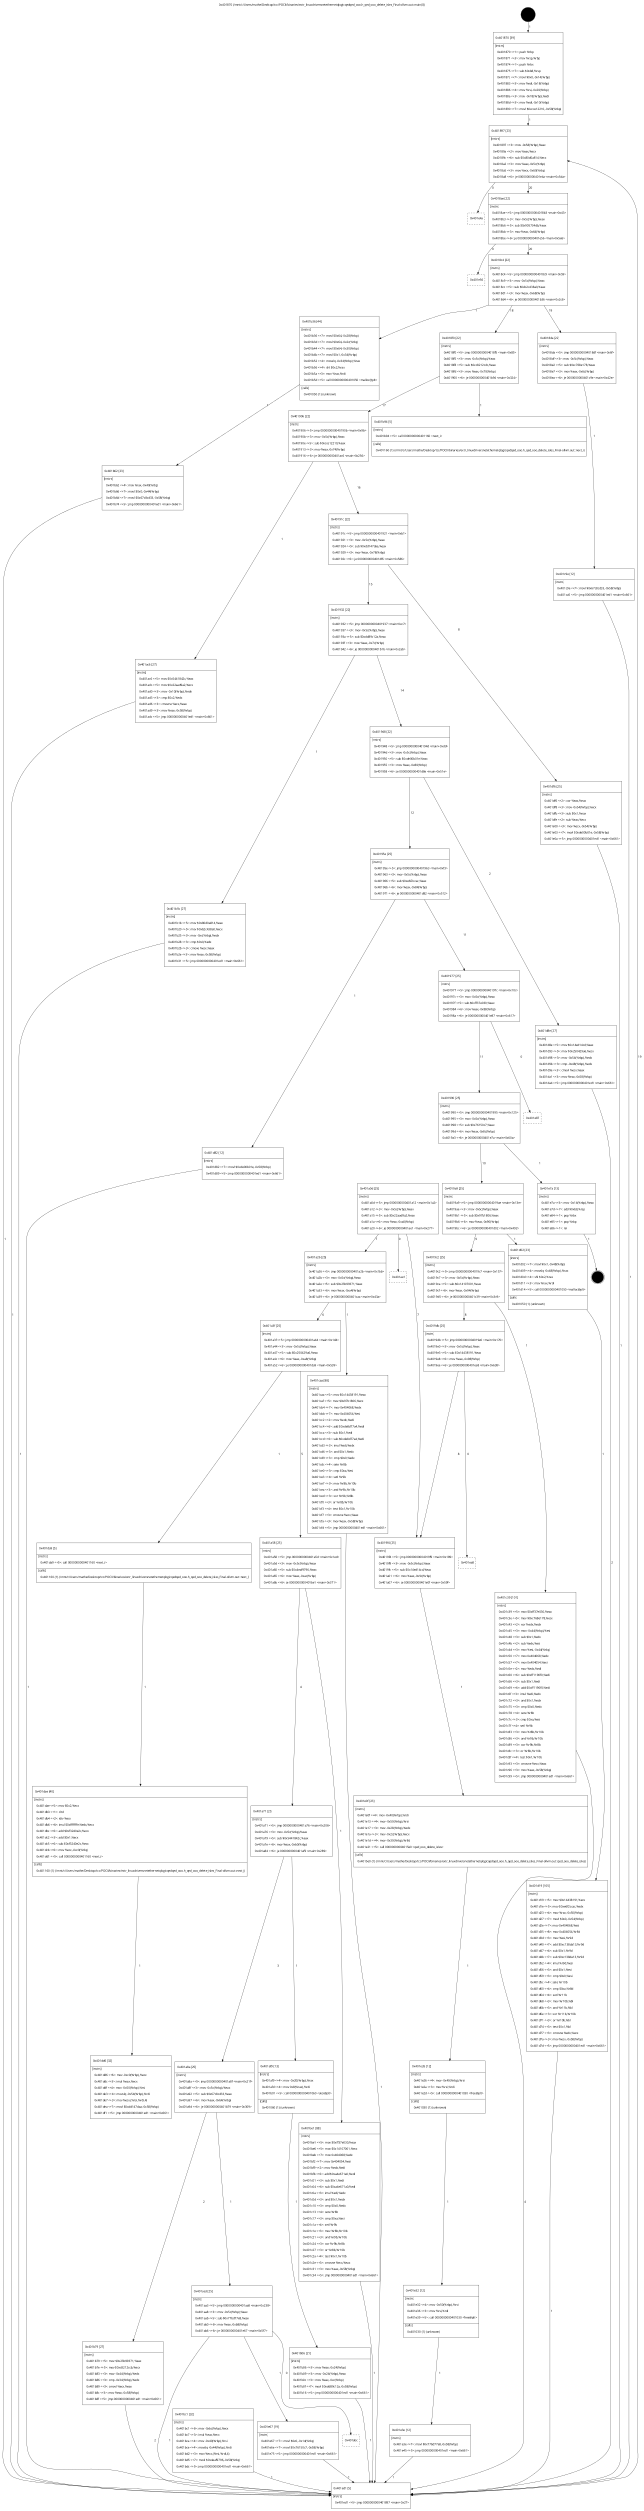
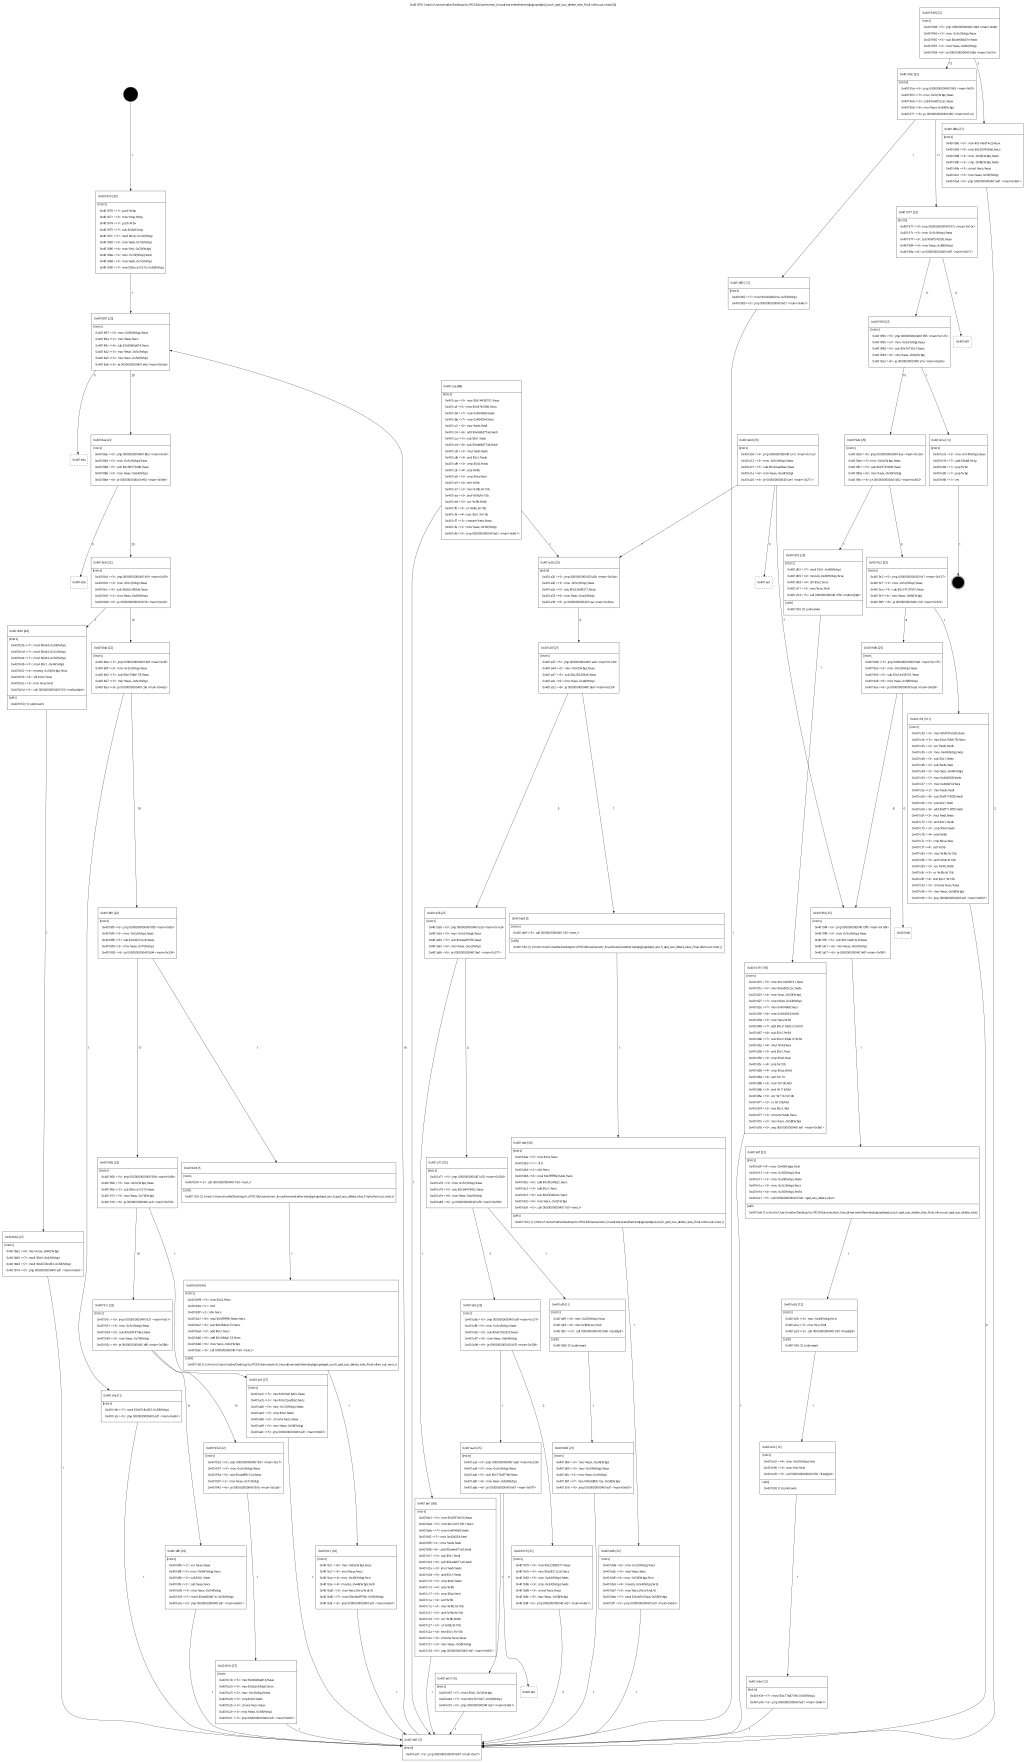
(504, 318) -> (134, 799)
(389, 690) -> none
none -> (291, 1325)
(346, 1338) -> (539, 533)
(173, 2475) -> (604, 1725)
